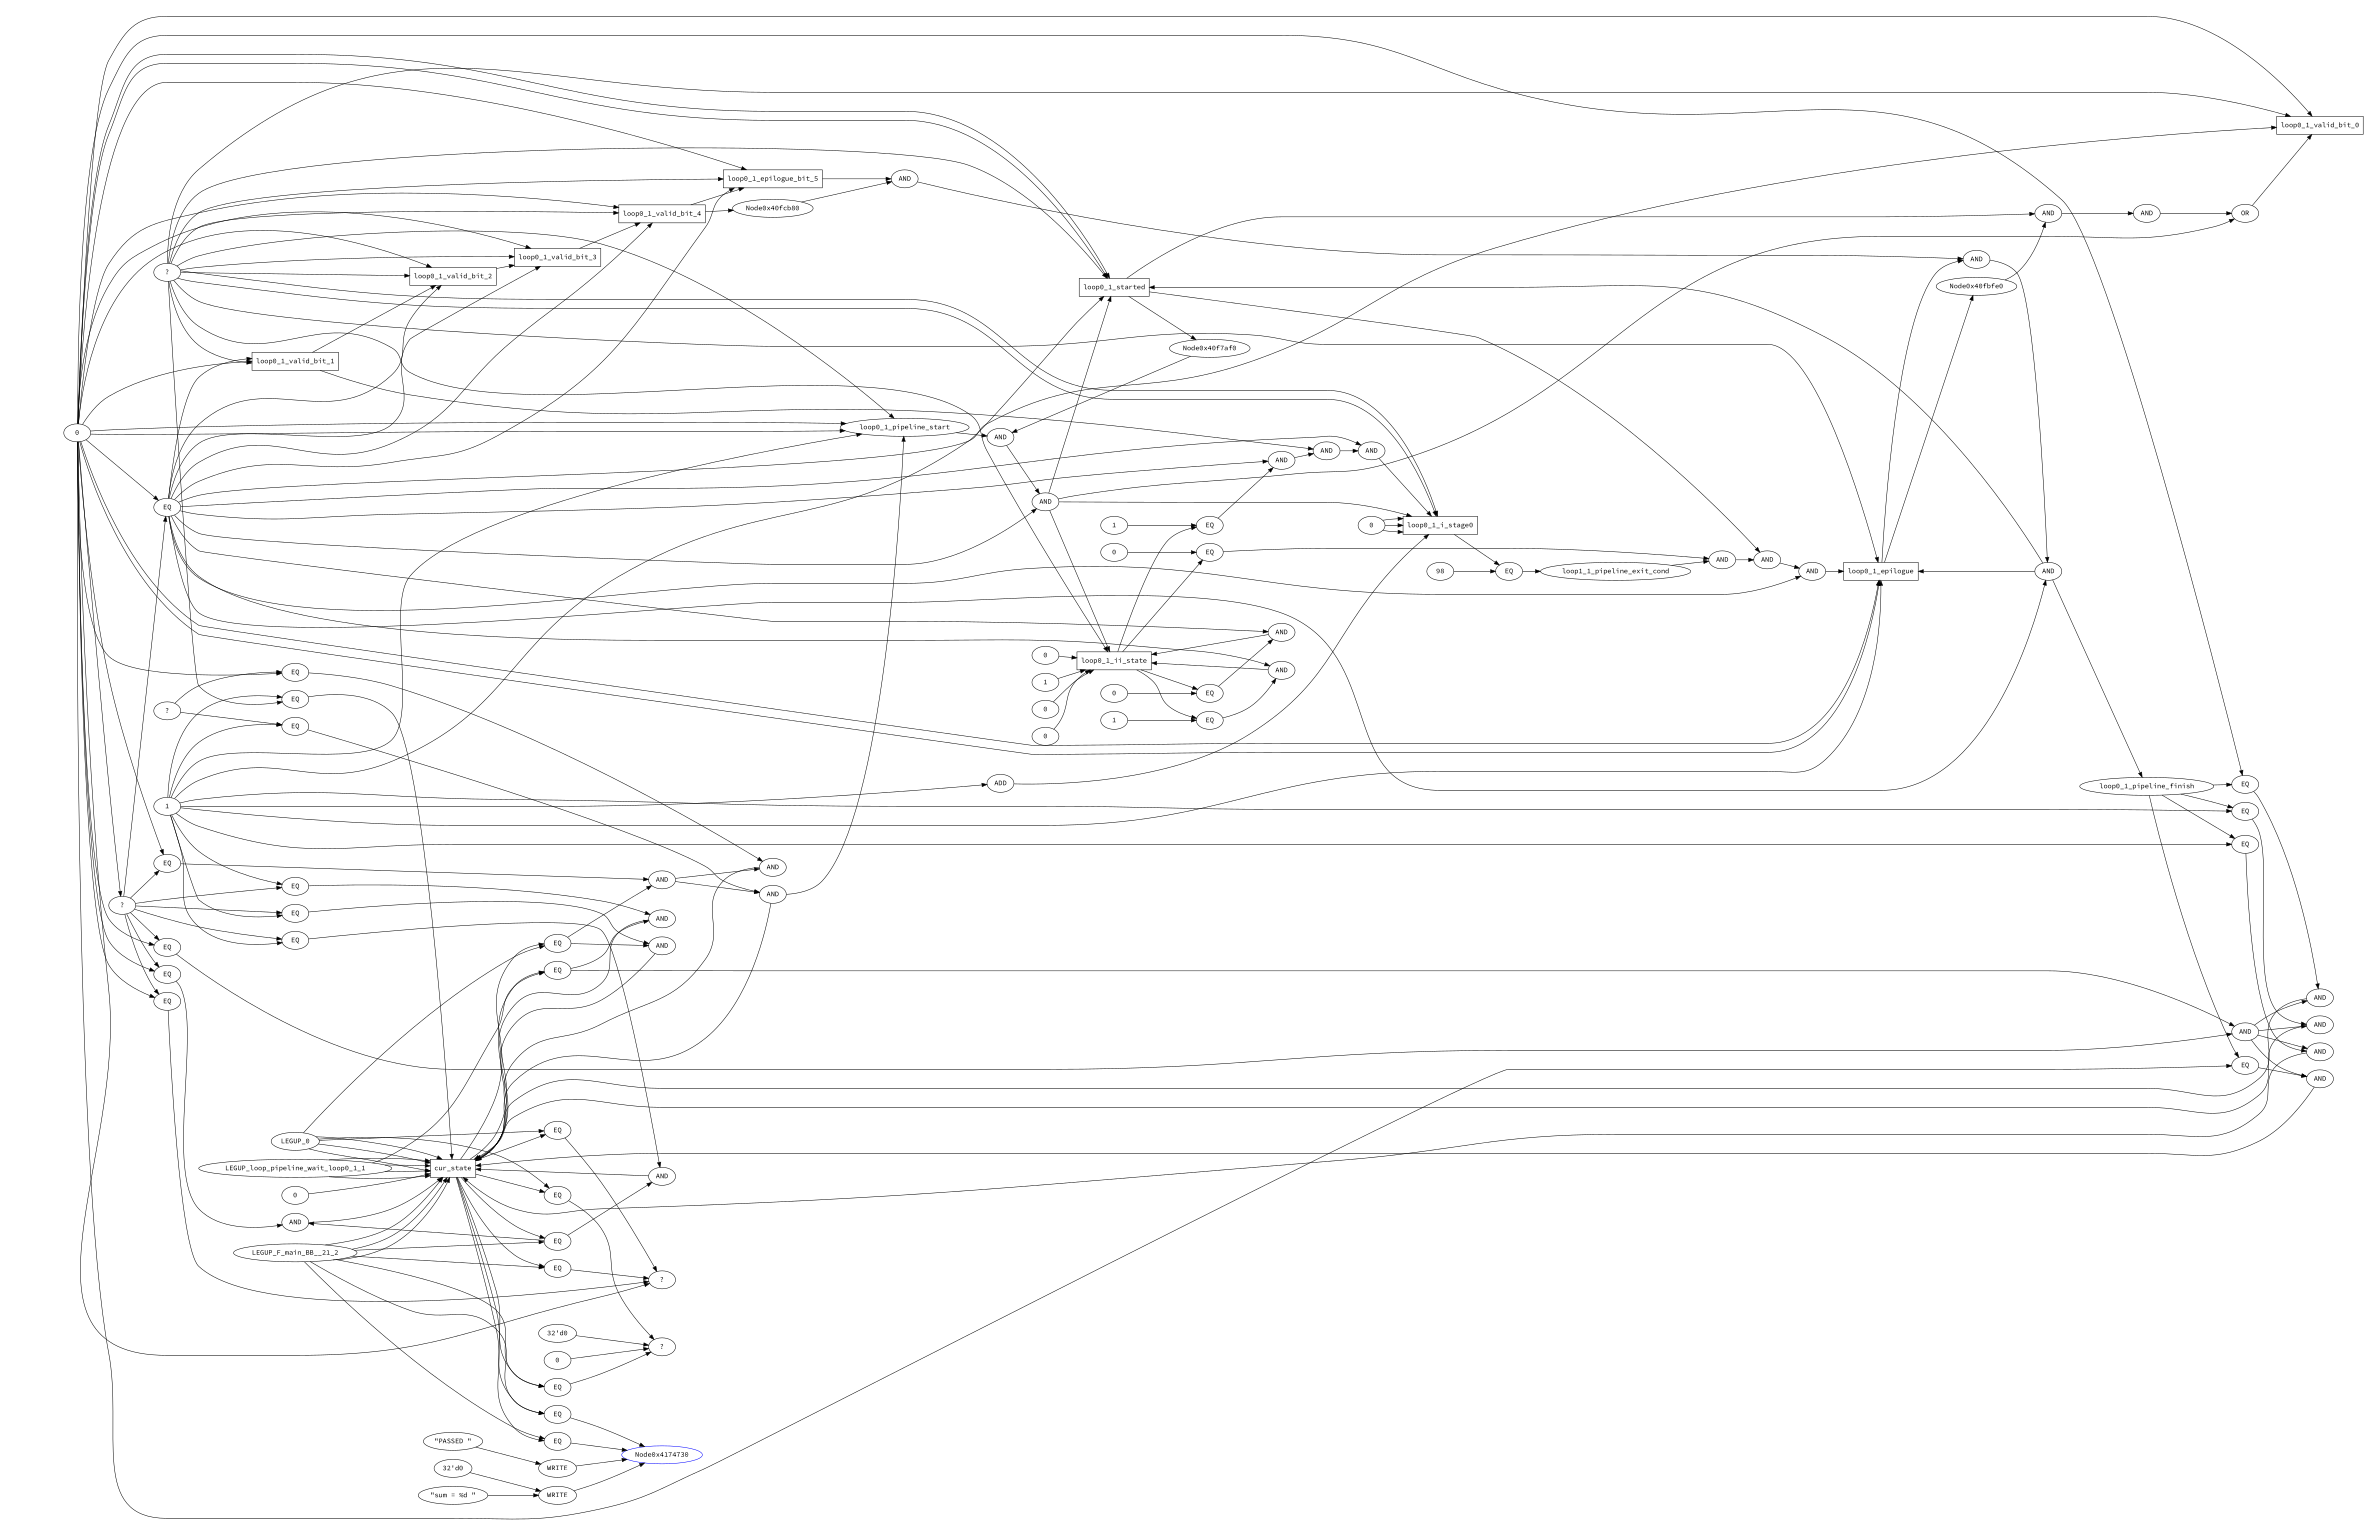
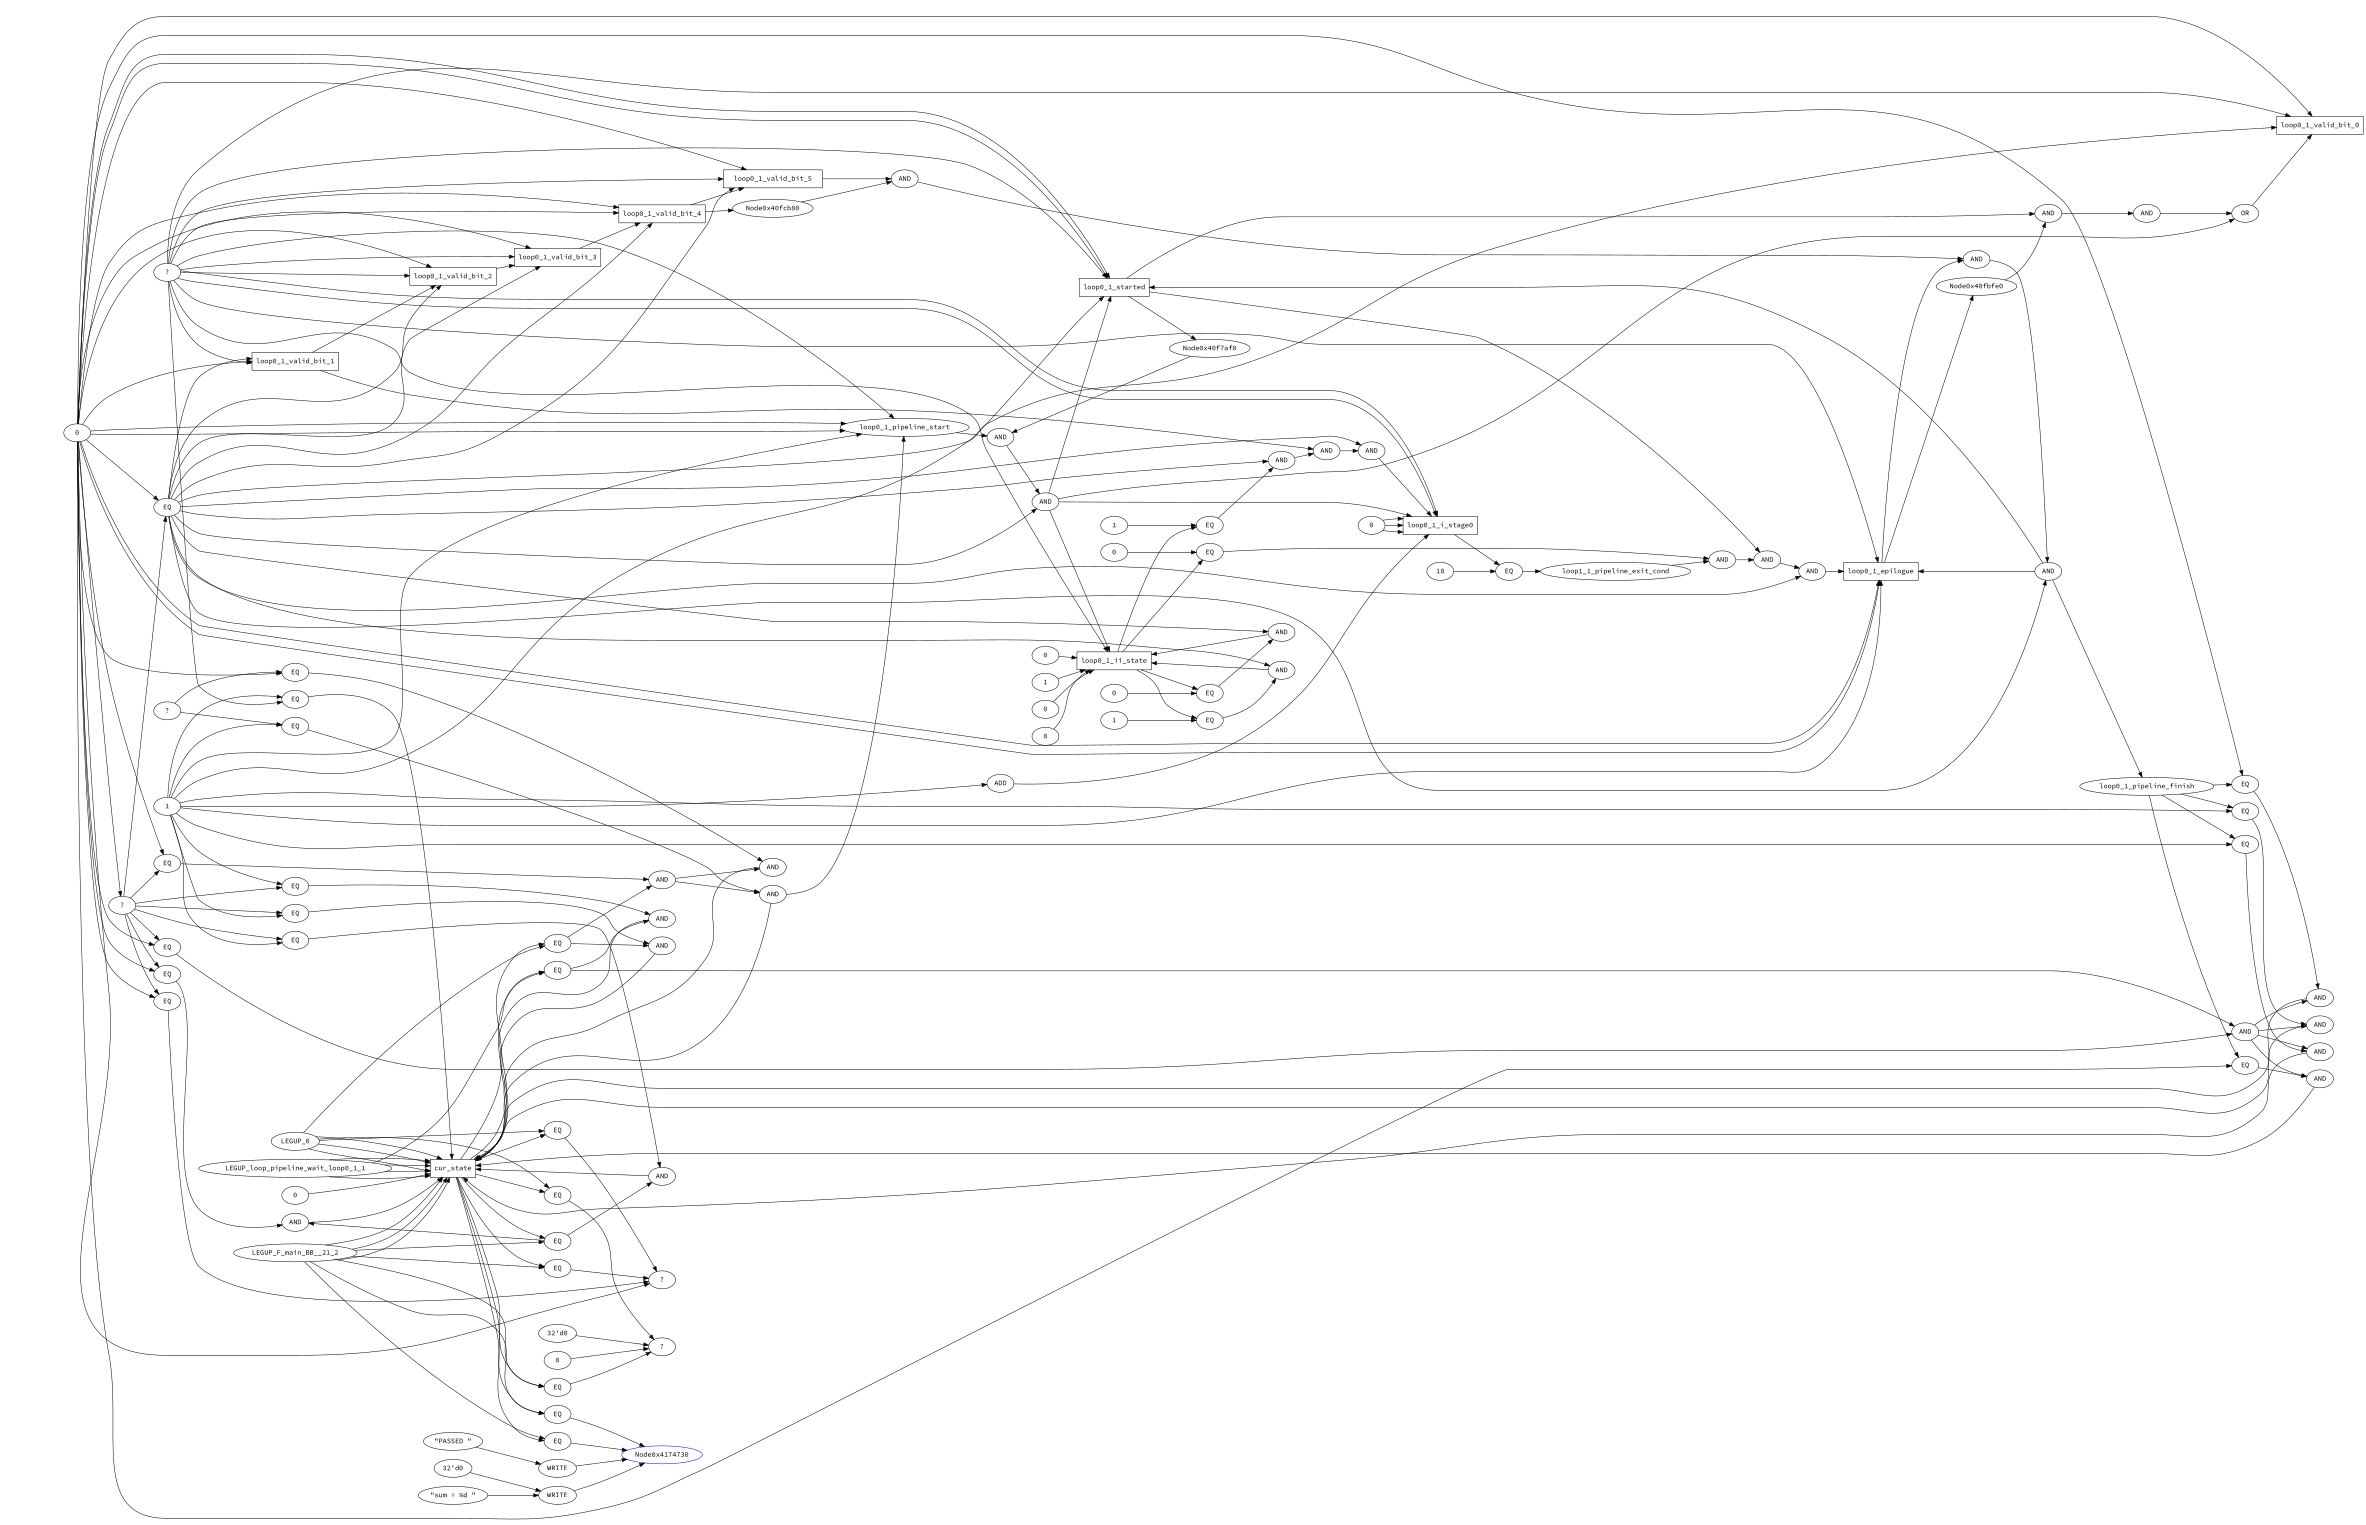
(773, 179) -> (773, 179)
(1440, 571) -> (1440, 571)
